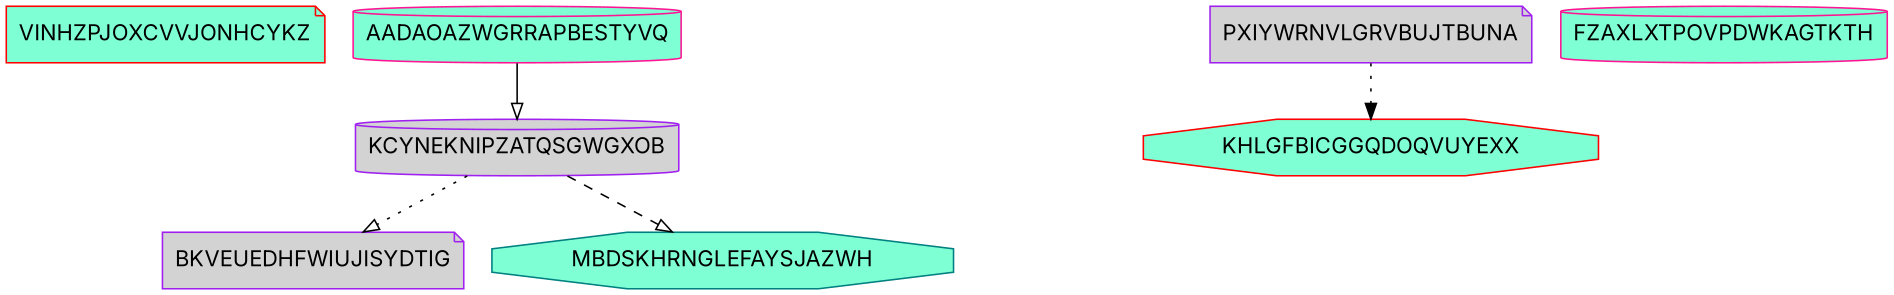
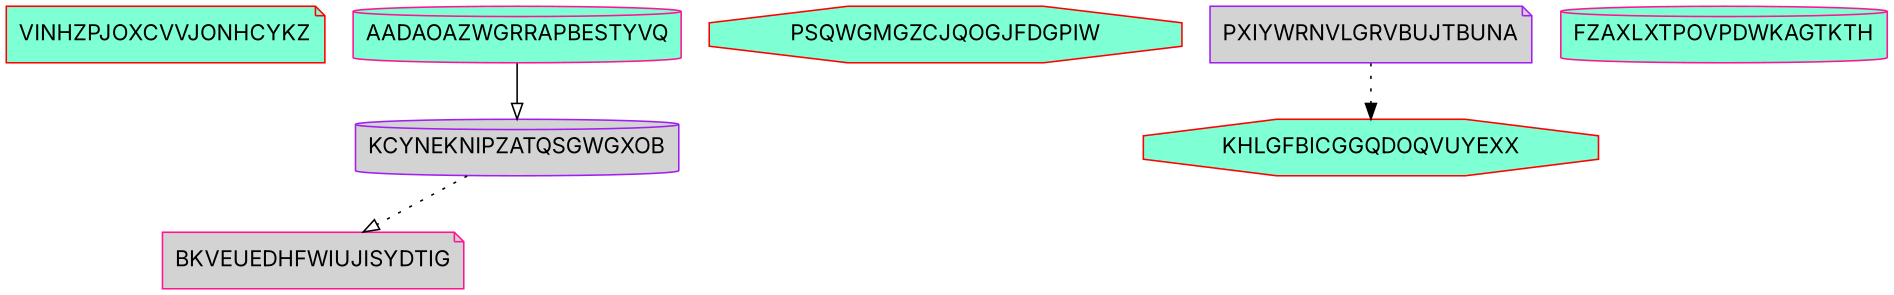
none -> (946, 35)
(313, 261) -> (313, 261)
(723, 261) -> none
